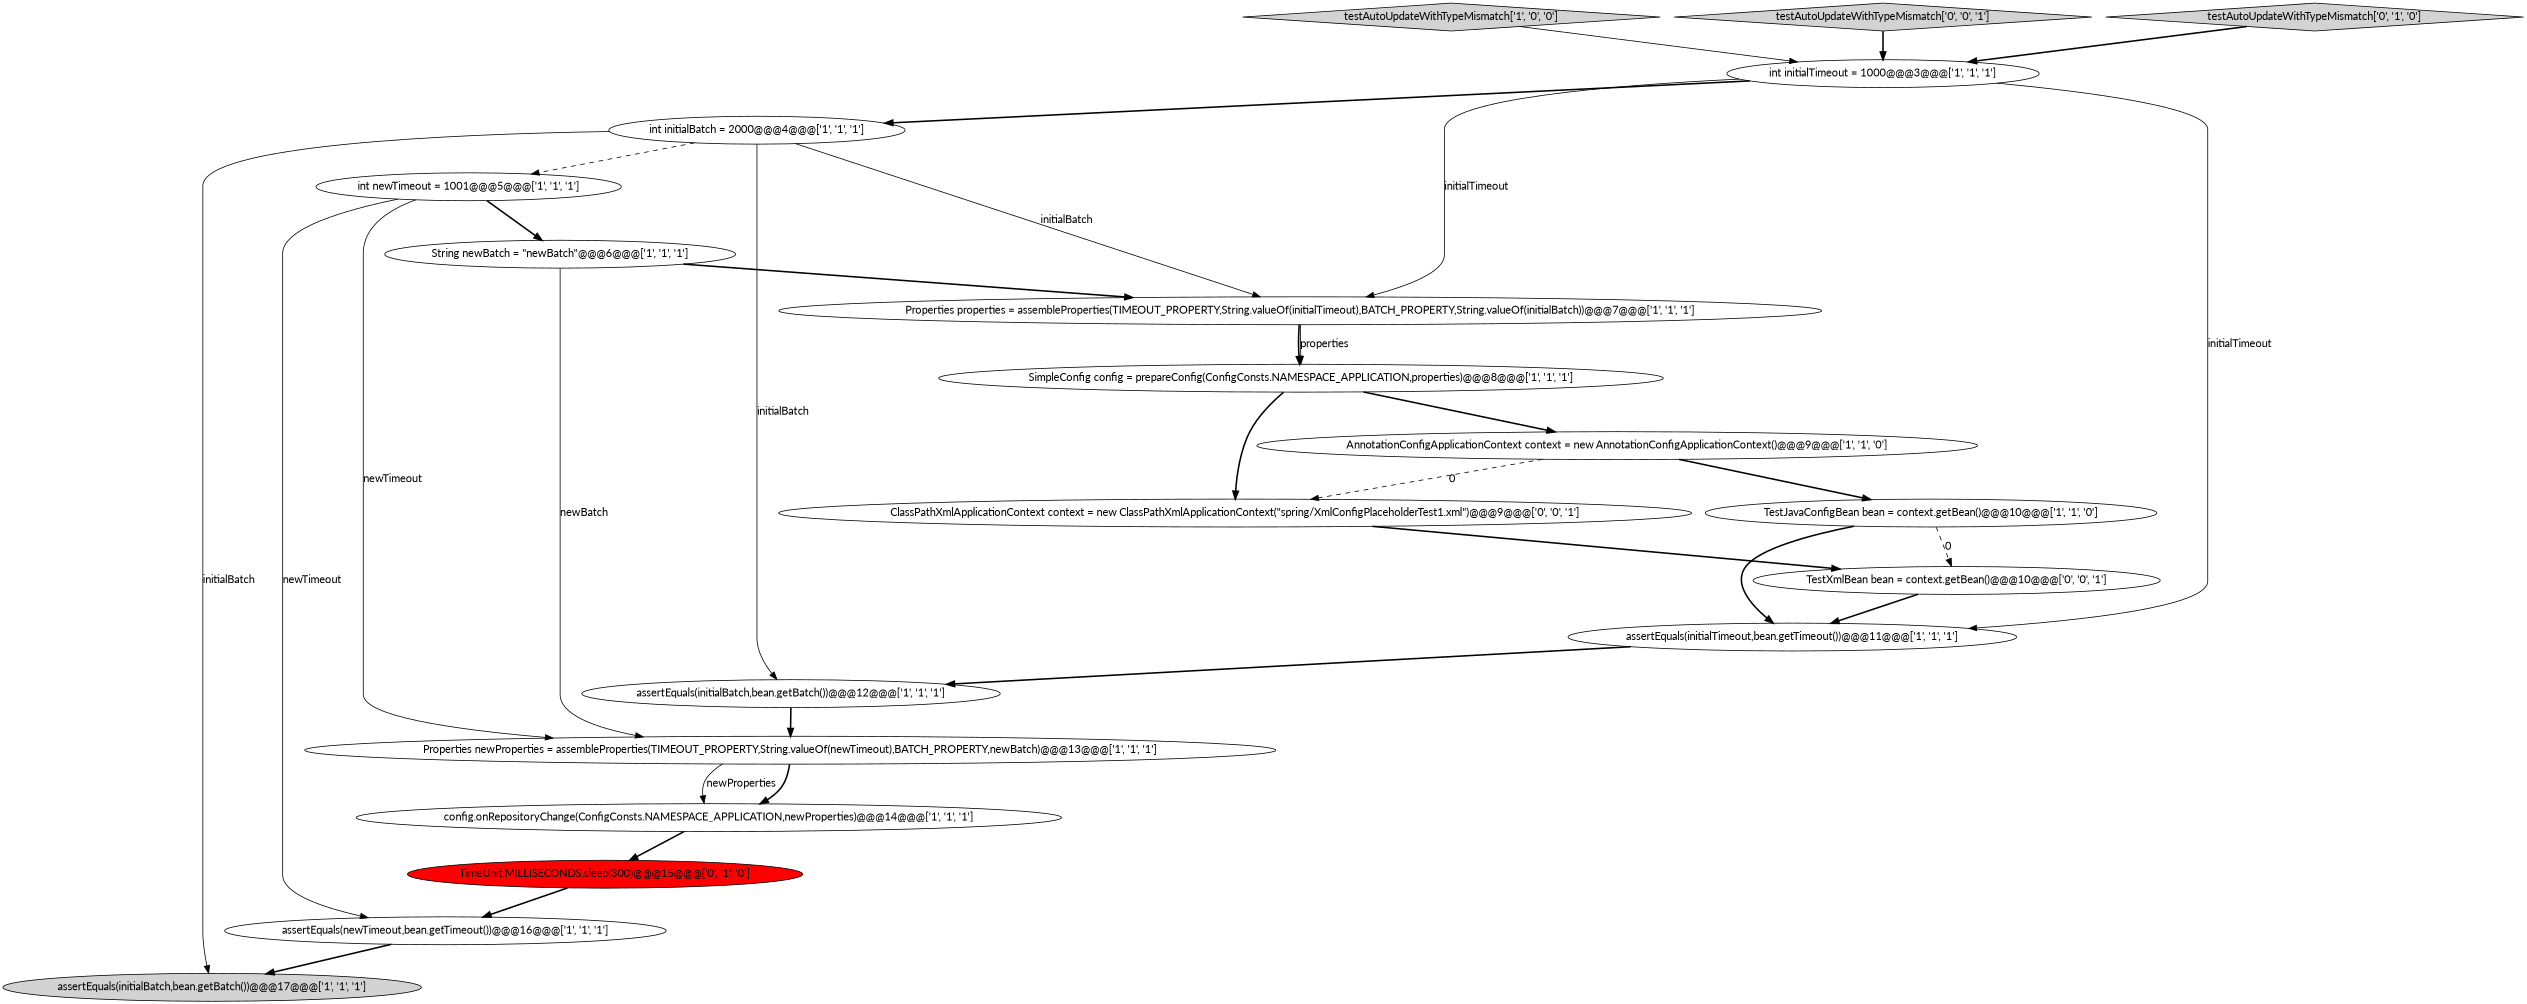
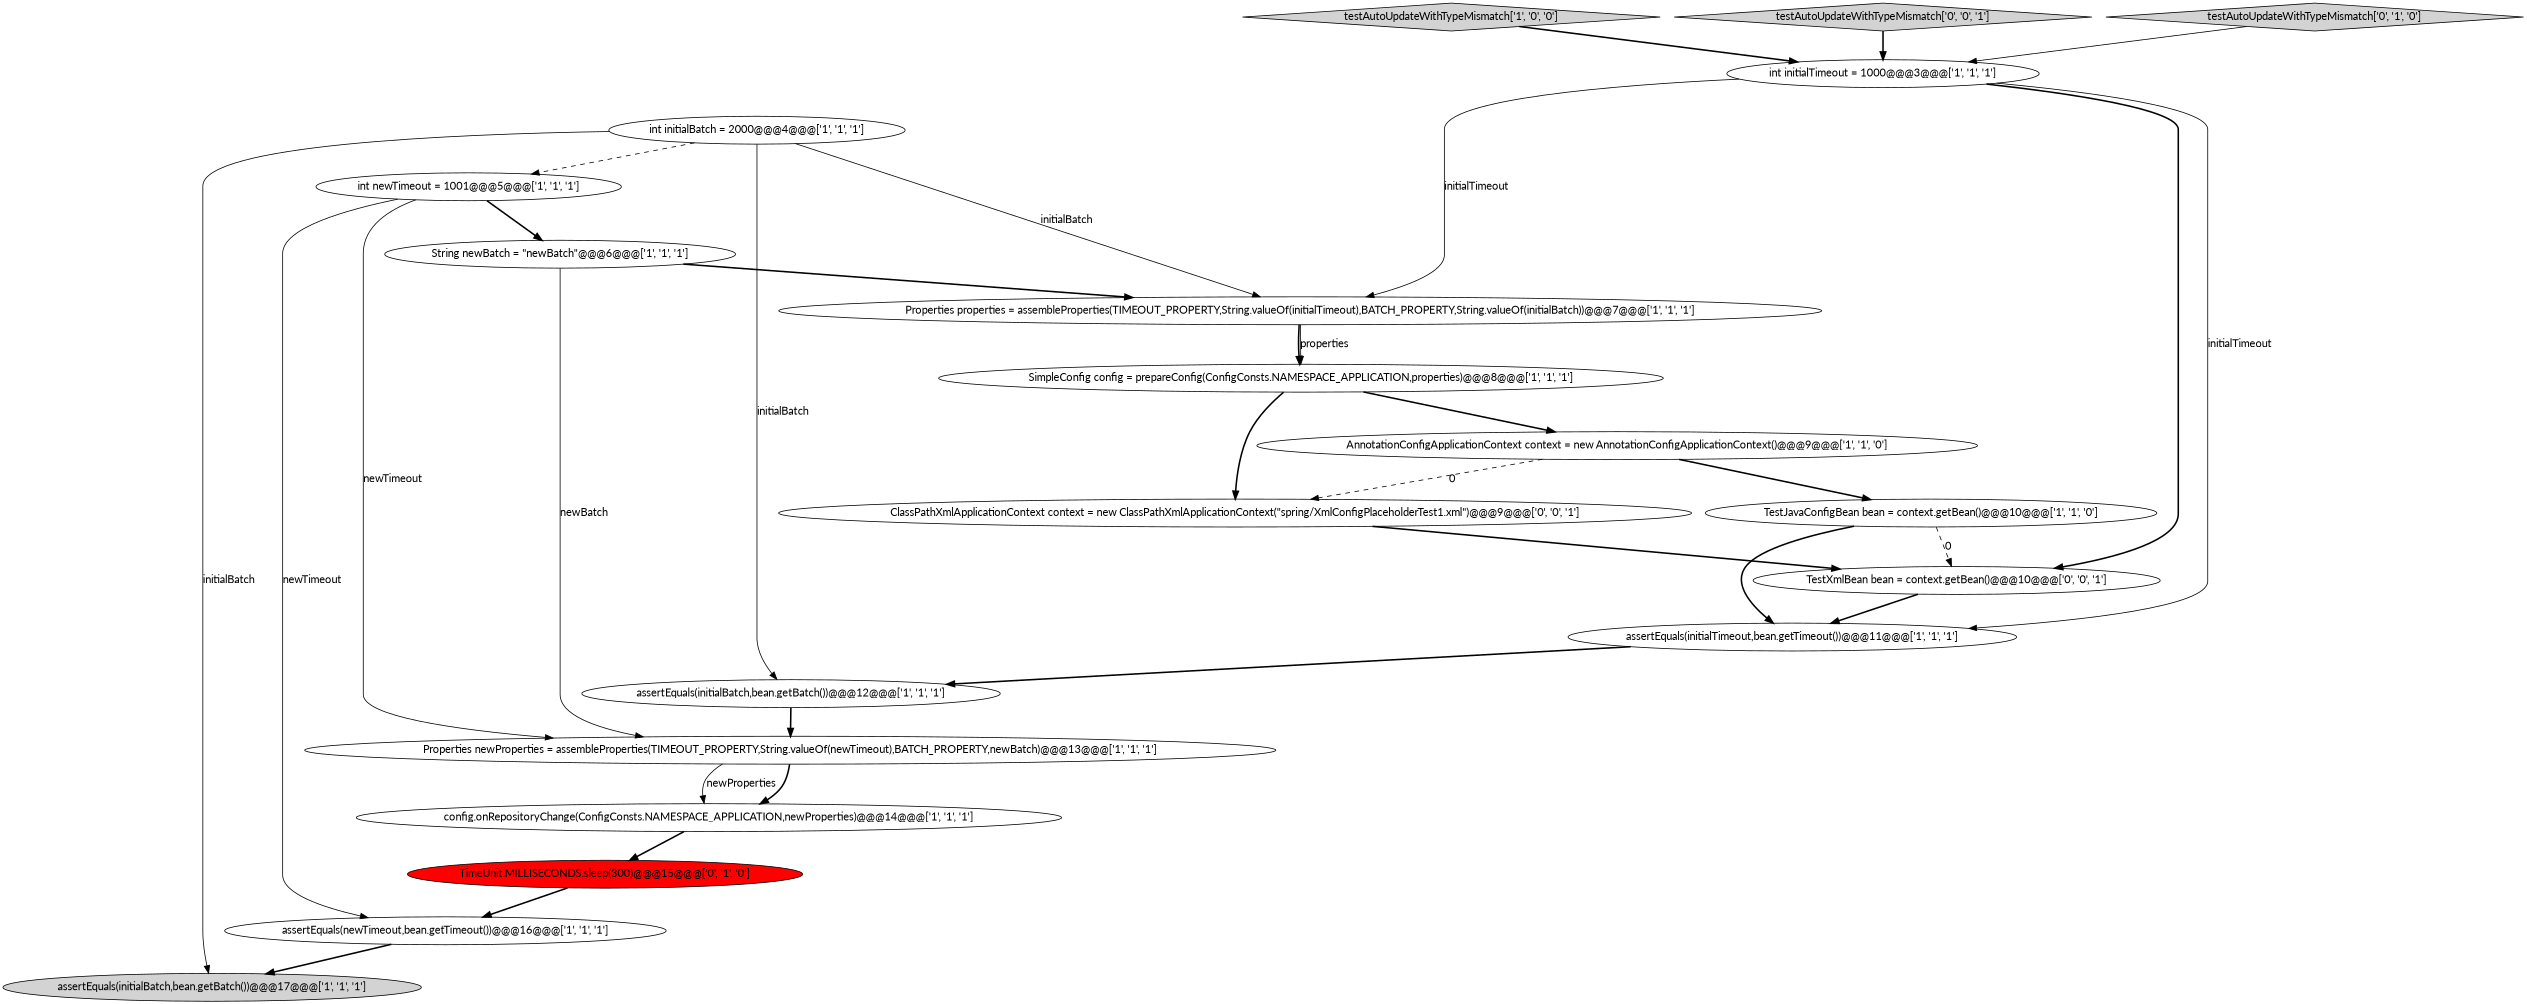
(1654, 44) -> (1654, 44)
(2112, 44) -> (2112, 44)
(1321, 102) -> (2178, 288)
